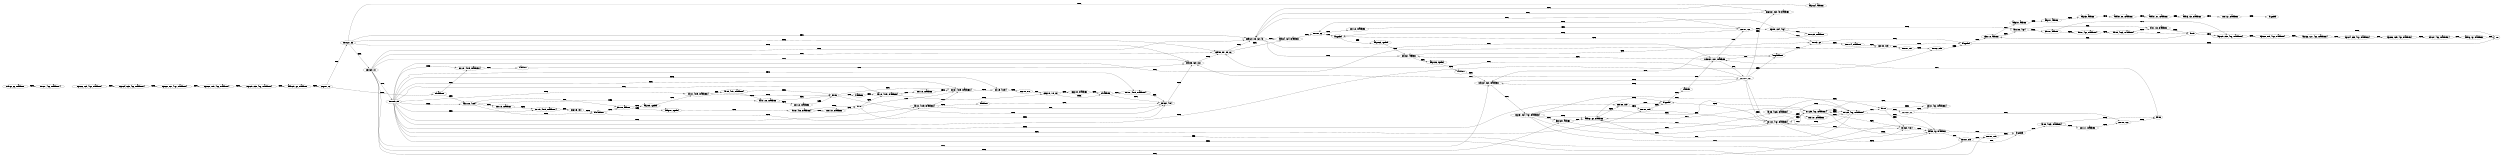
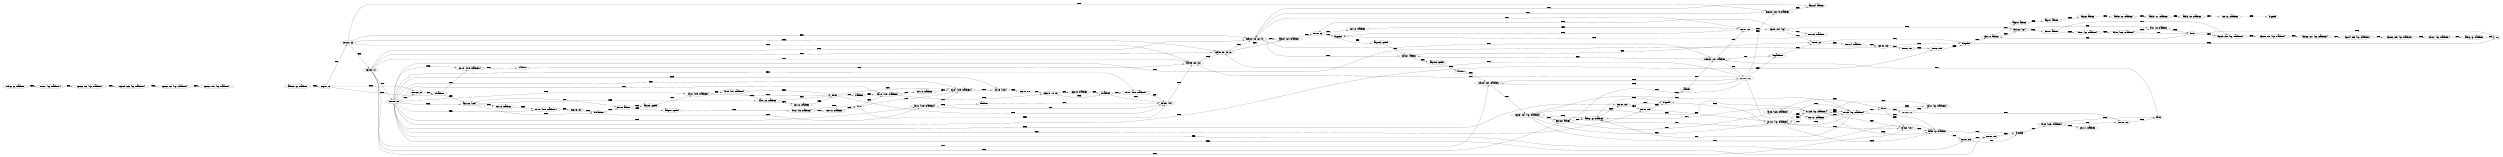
none -> (1797, 9)
(1633, 71) -> none
none -> (68, 87)
(259, 87) -> none
none -> (417, 92)
(1751, 103) -> (1654, 90)
(2106, 125) -> (2090, 123)
